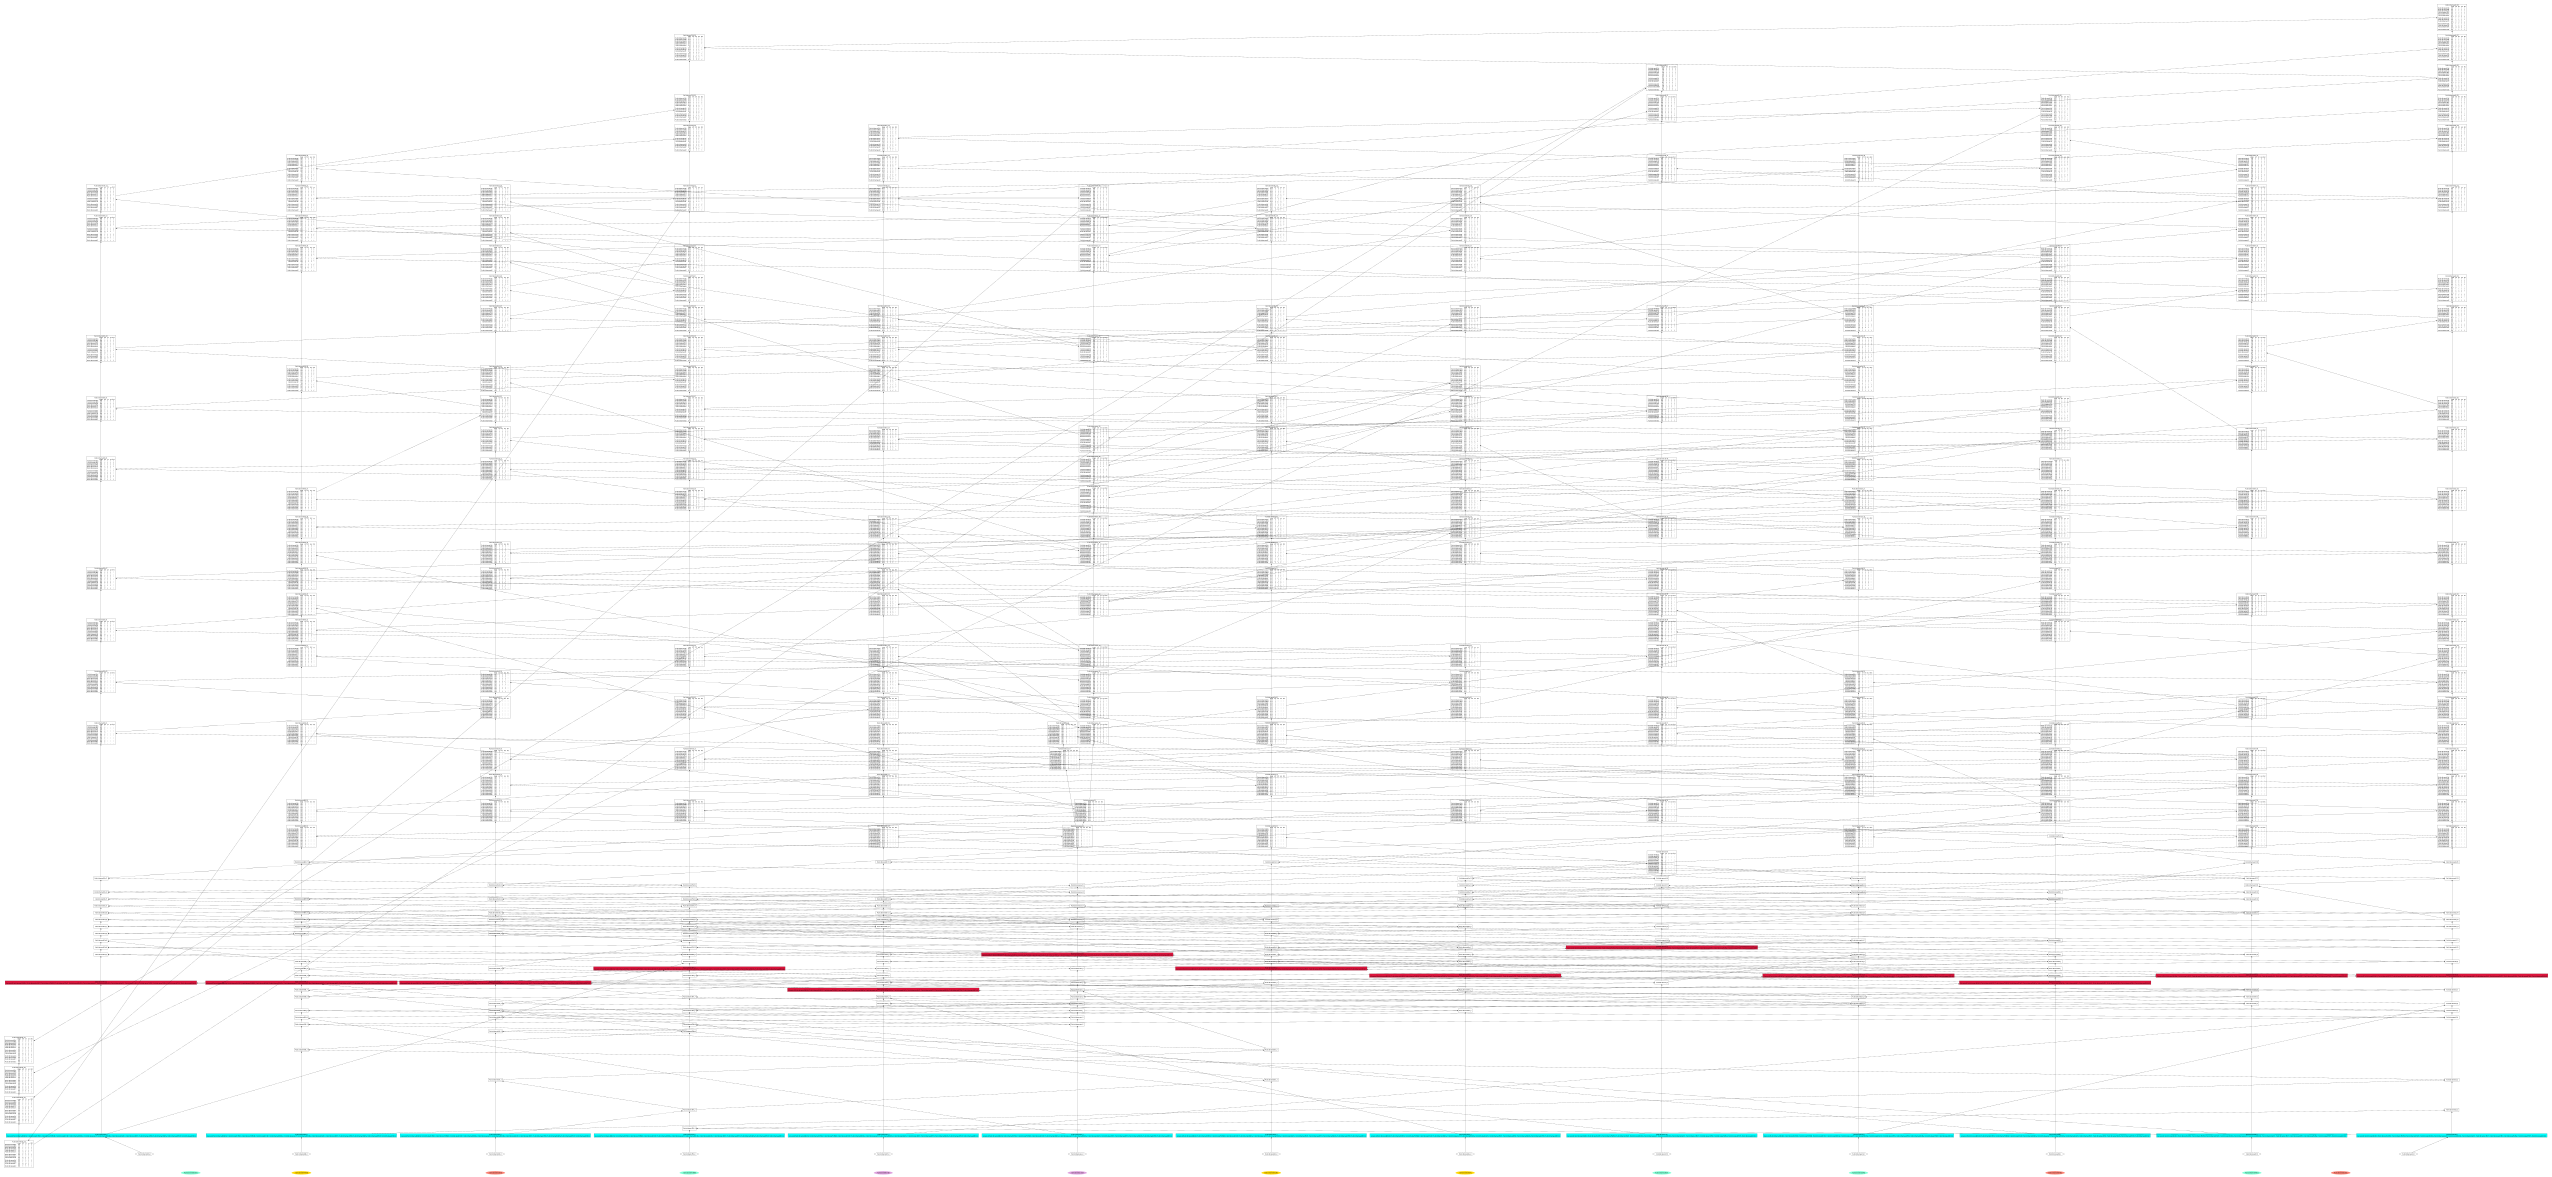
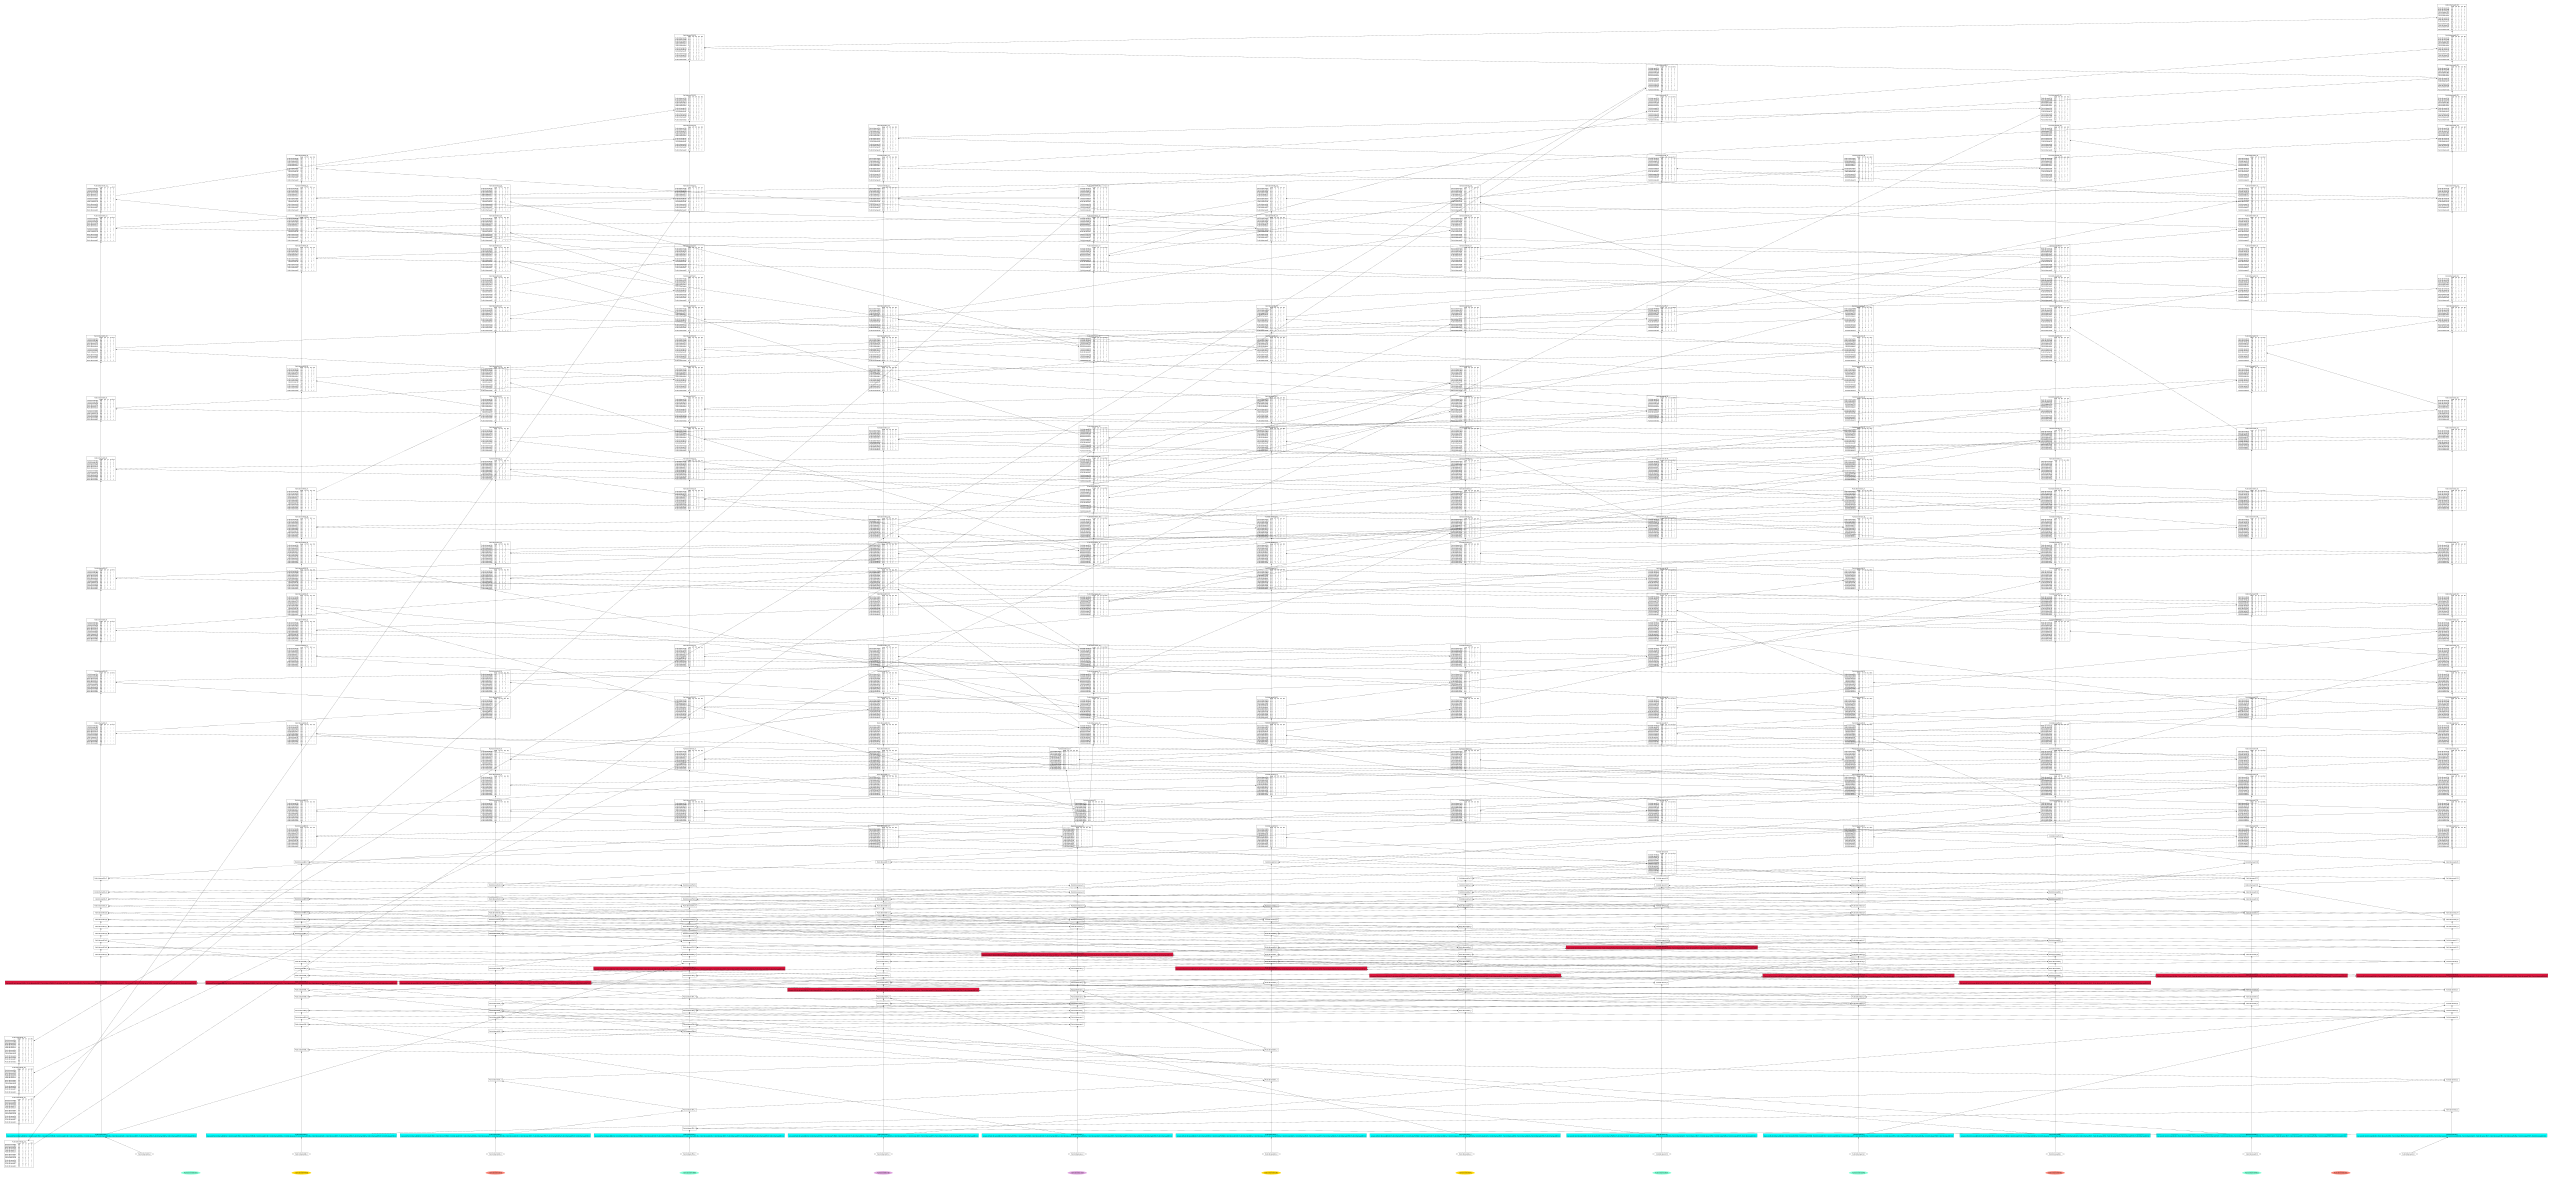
(1654, 87) -> (1654, 87)
(1062, 733) -> none
